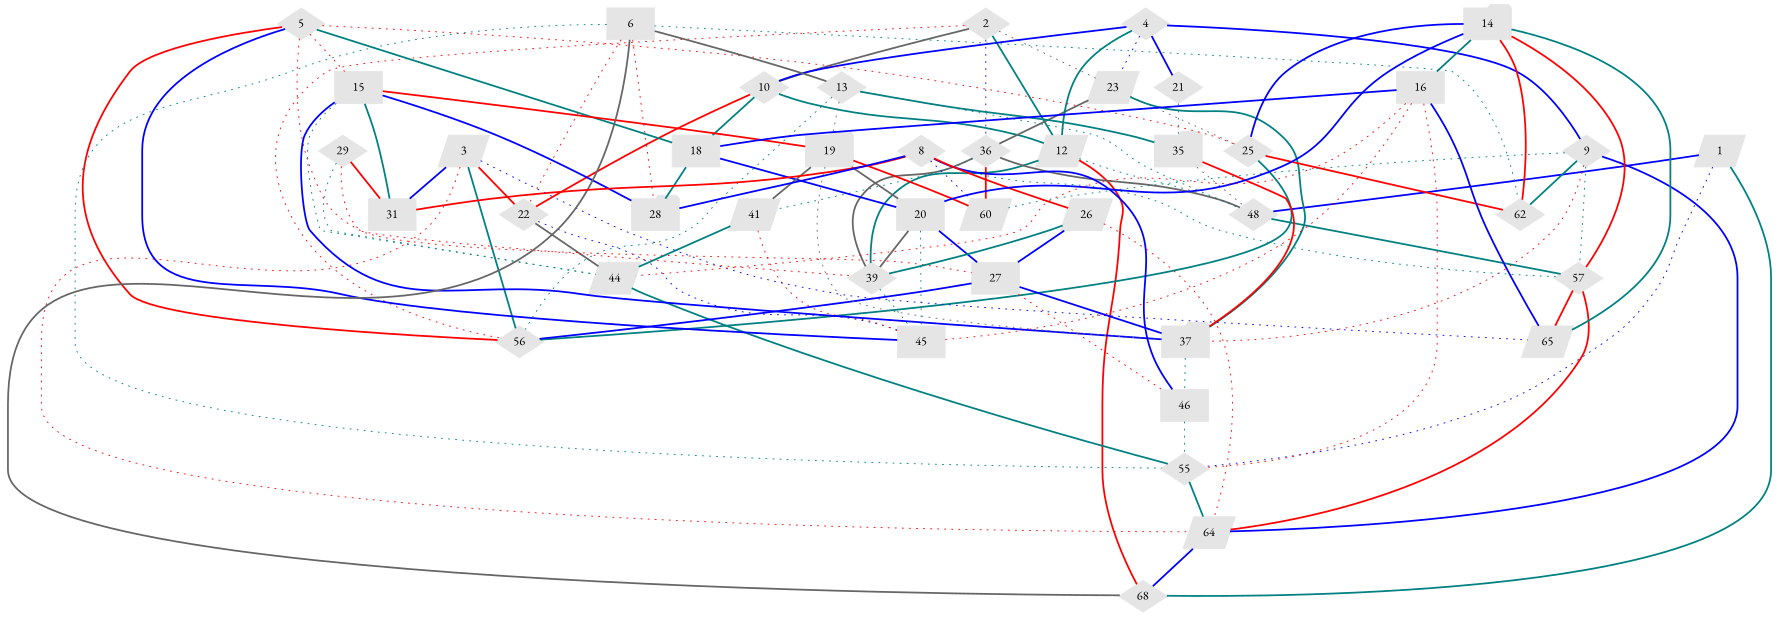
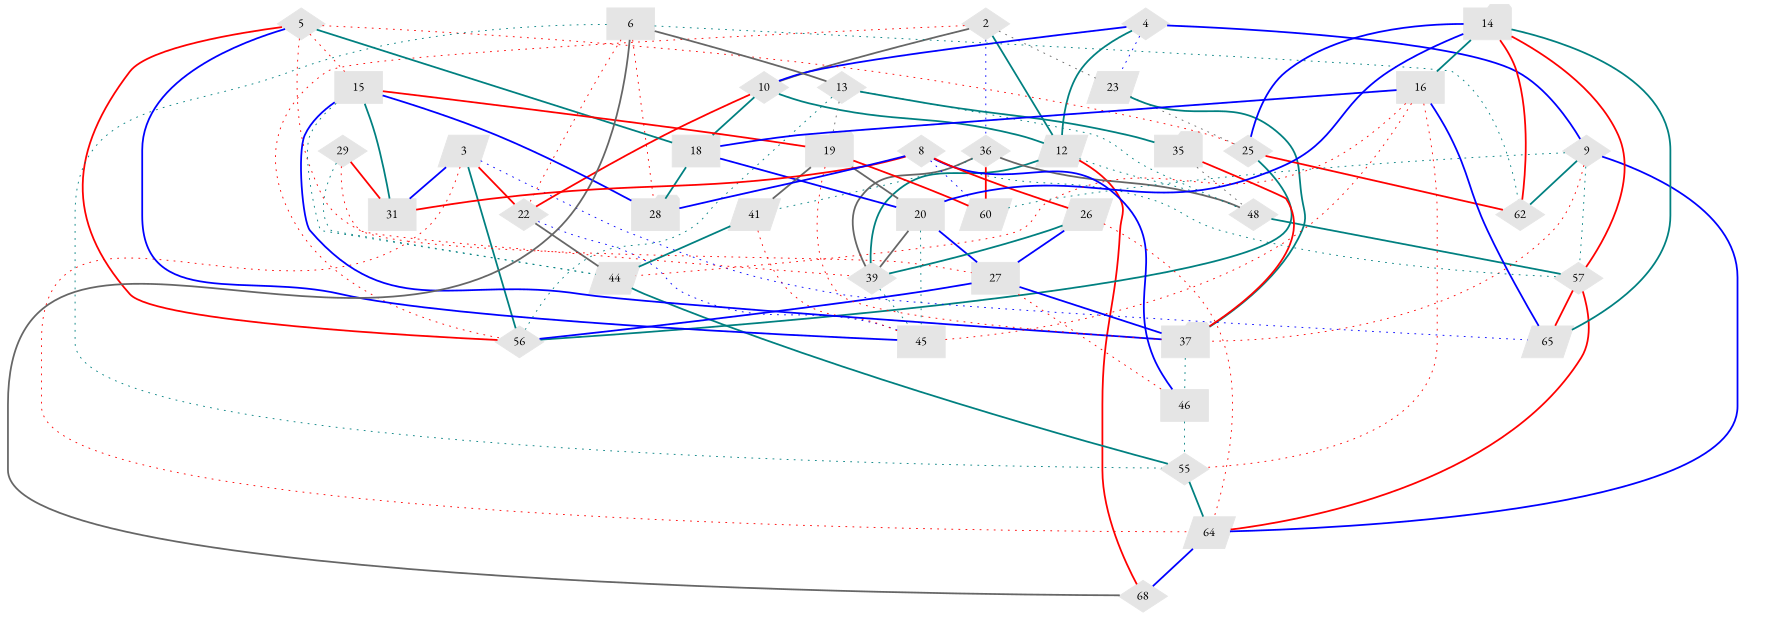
(1178, 87) -> none
(1031, 128) -> none
(1720, 151) -> none
(933, 318) -> (933, 318)
